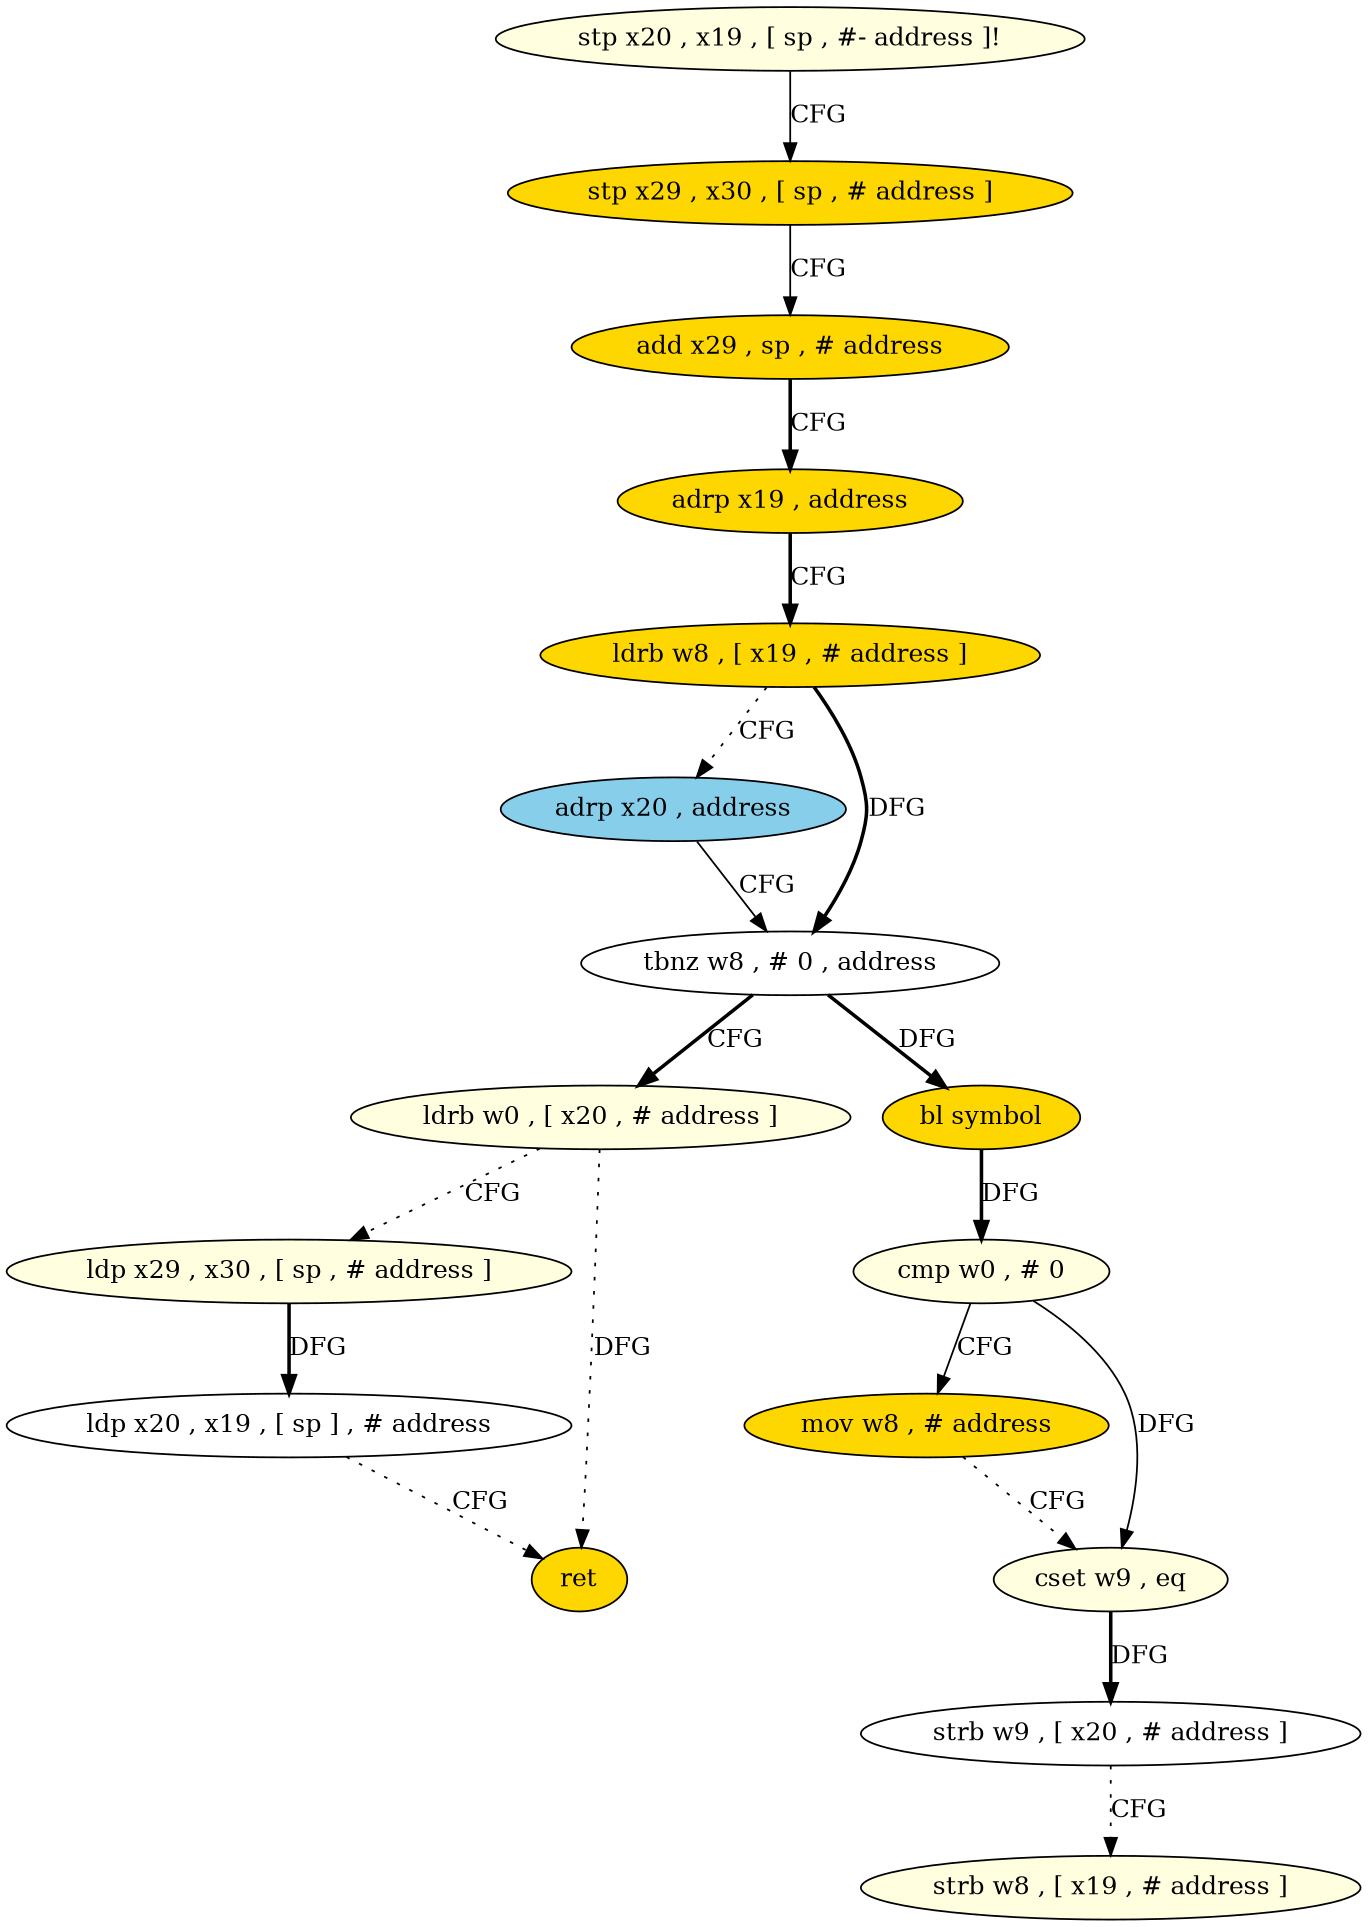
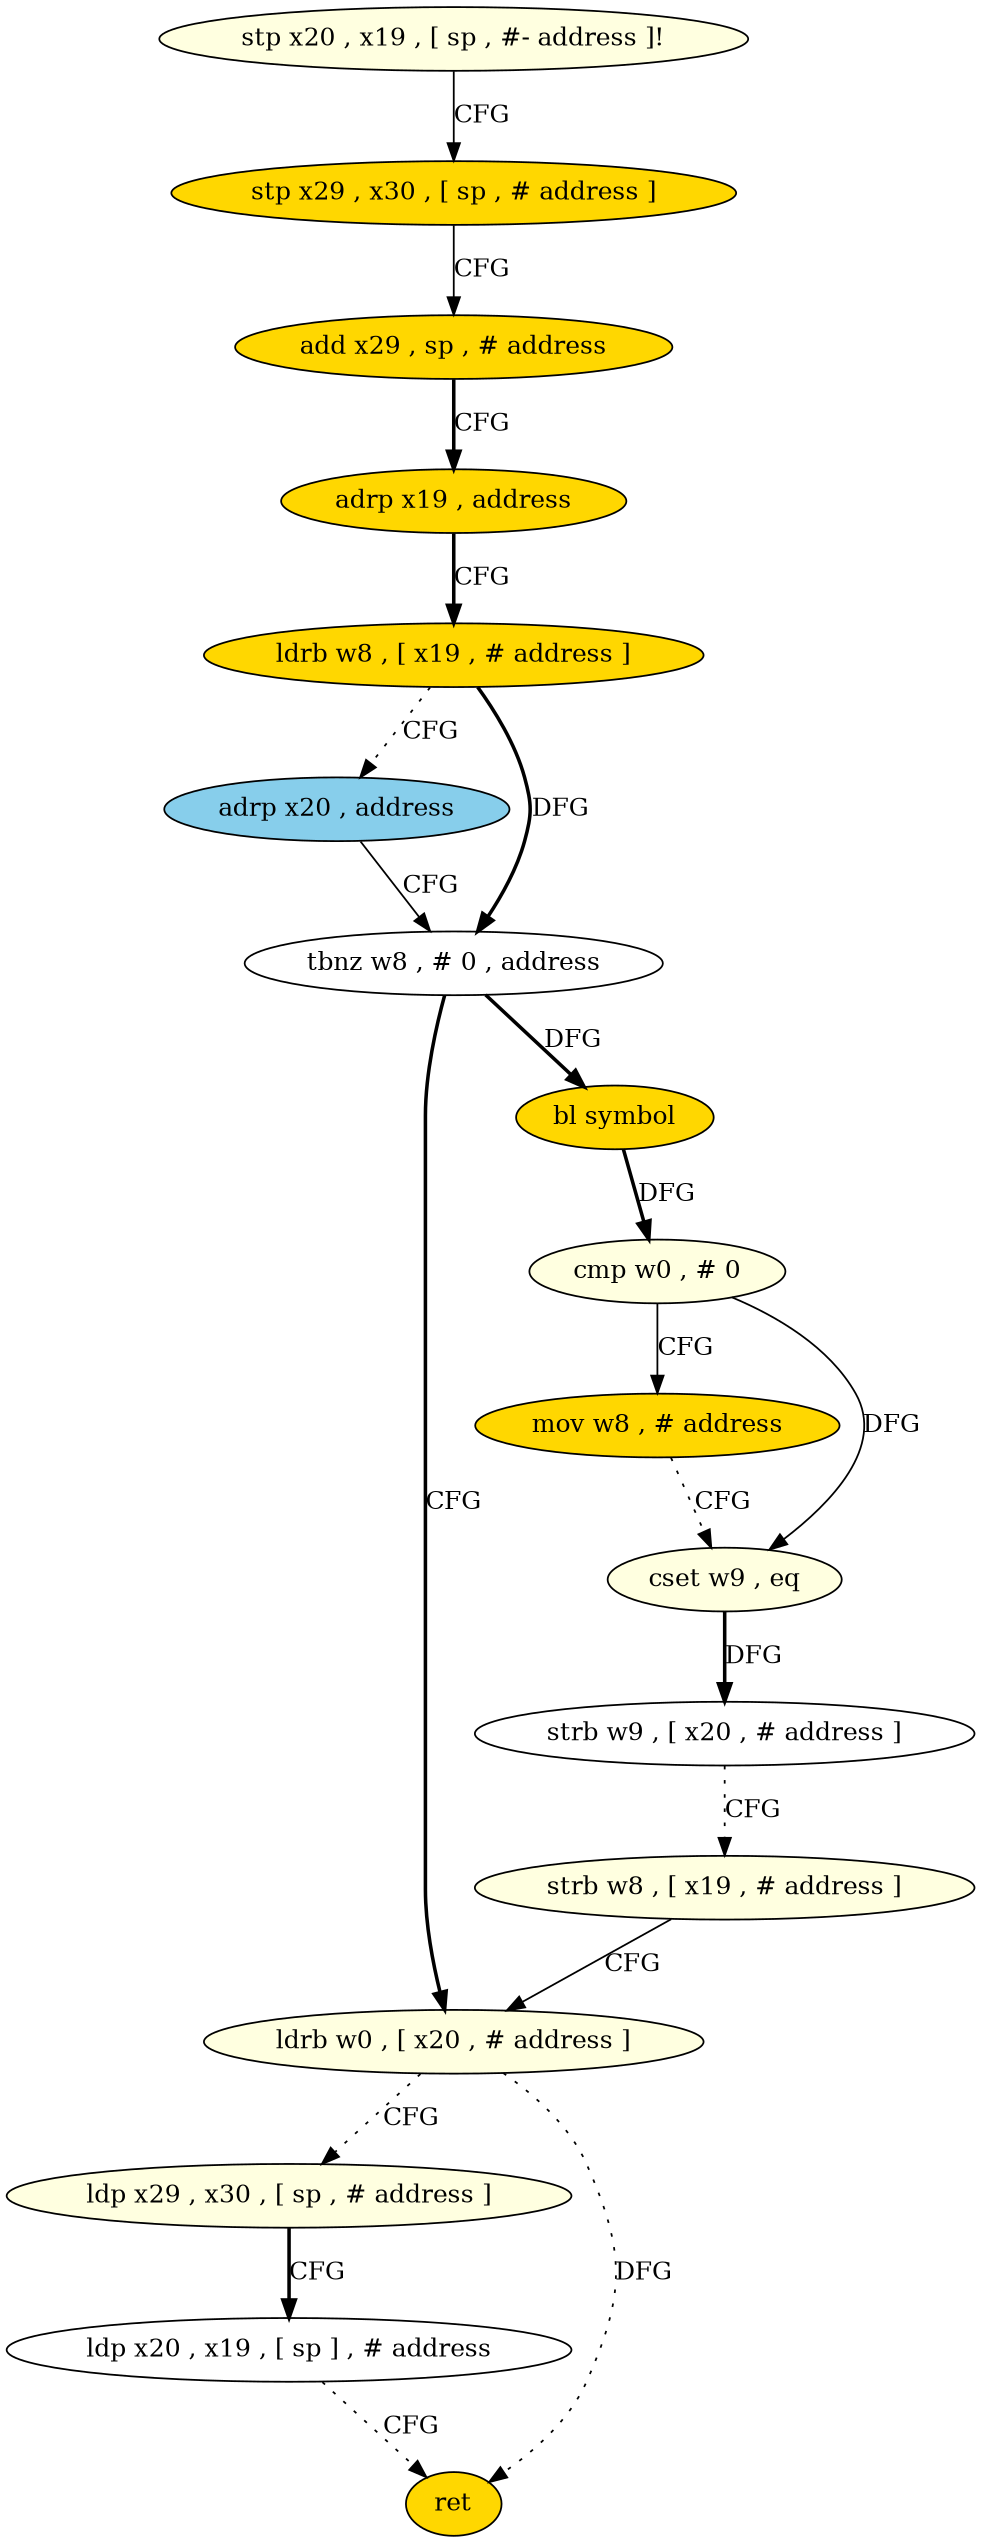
(318, 1348) -> (317, 2273)
none -> (597, 1961)
